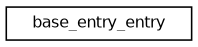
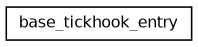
(99, 24) -> (99, 24)
